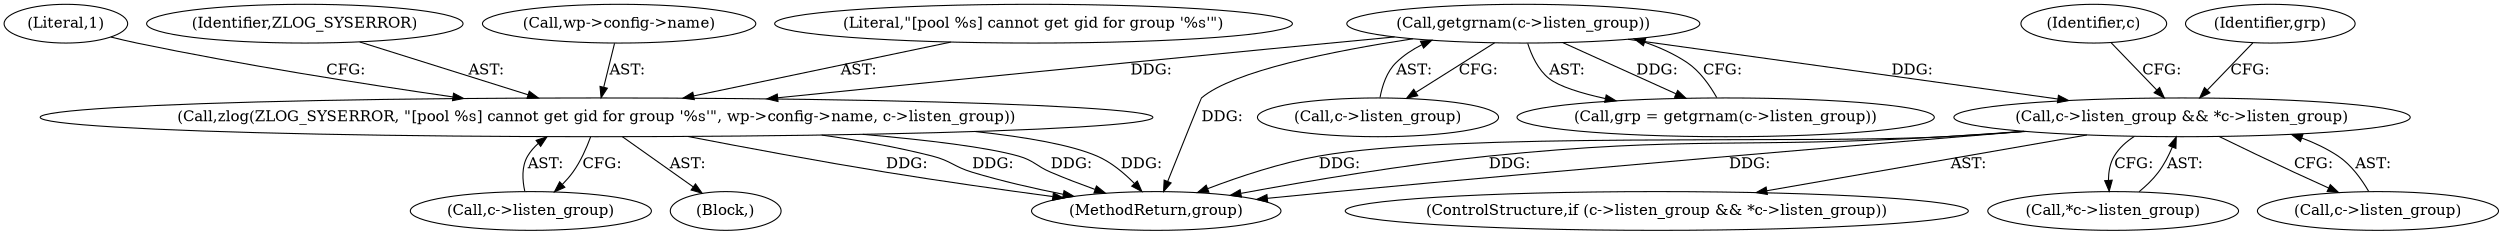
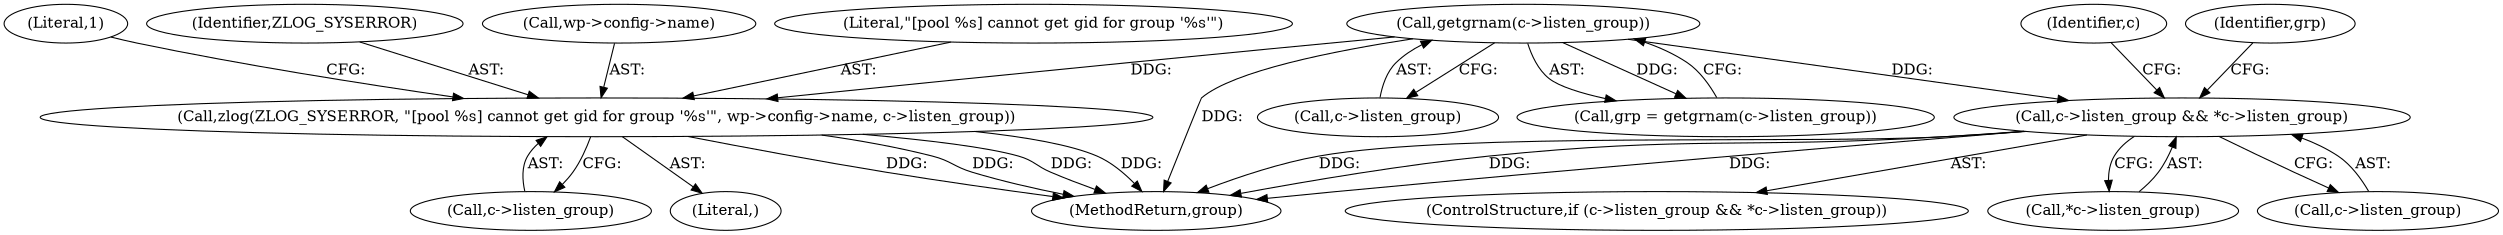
(726, 211) -> (726, 211)
